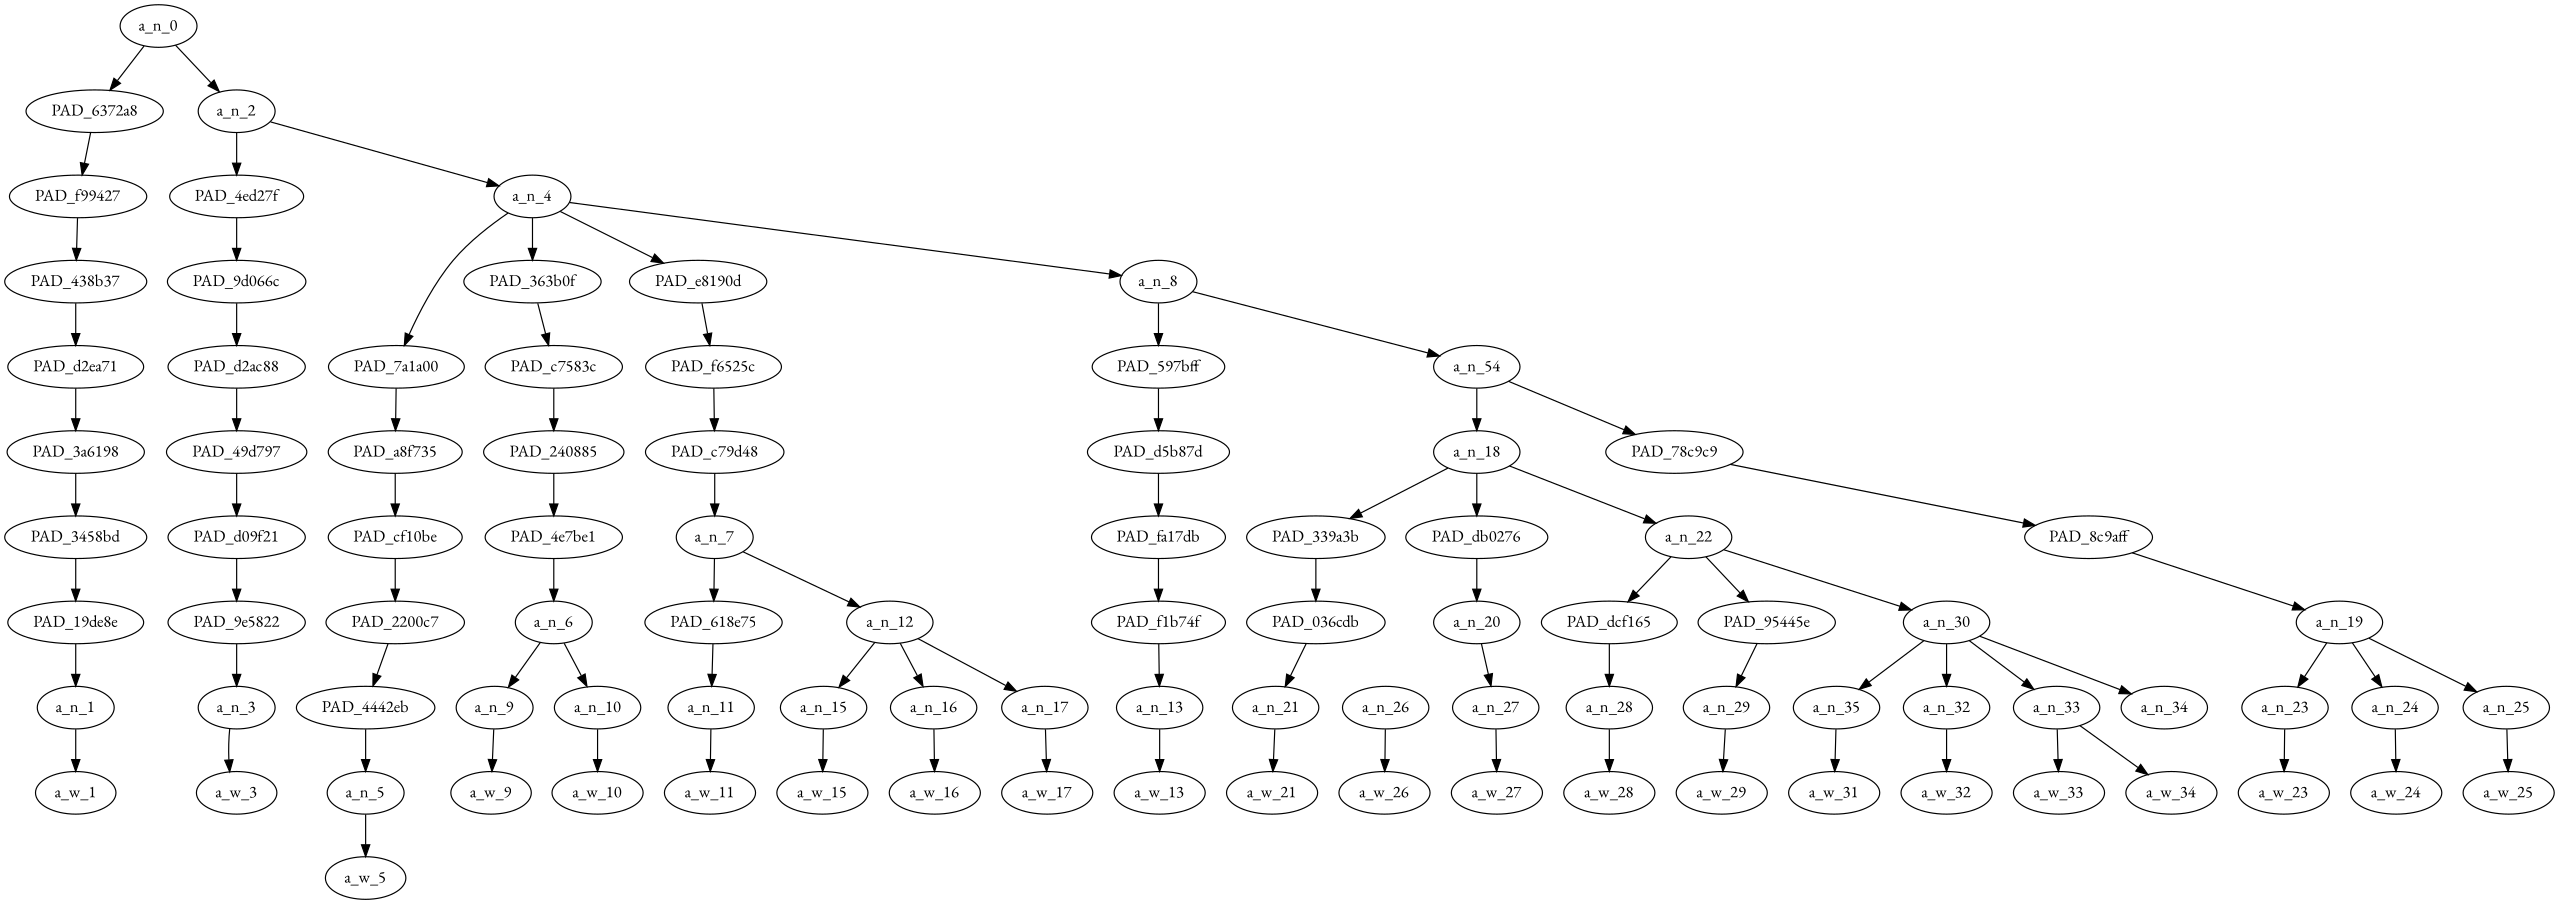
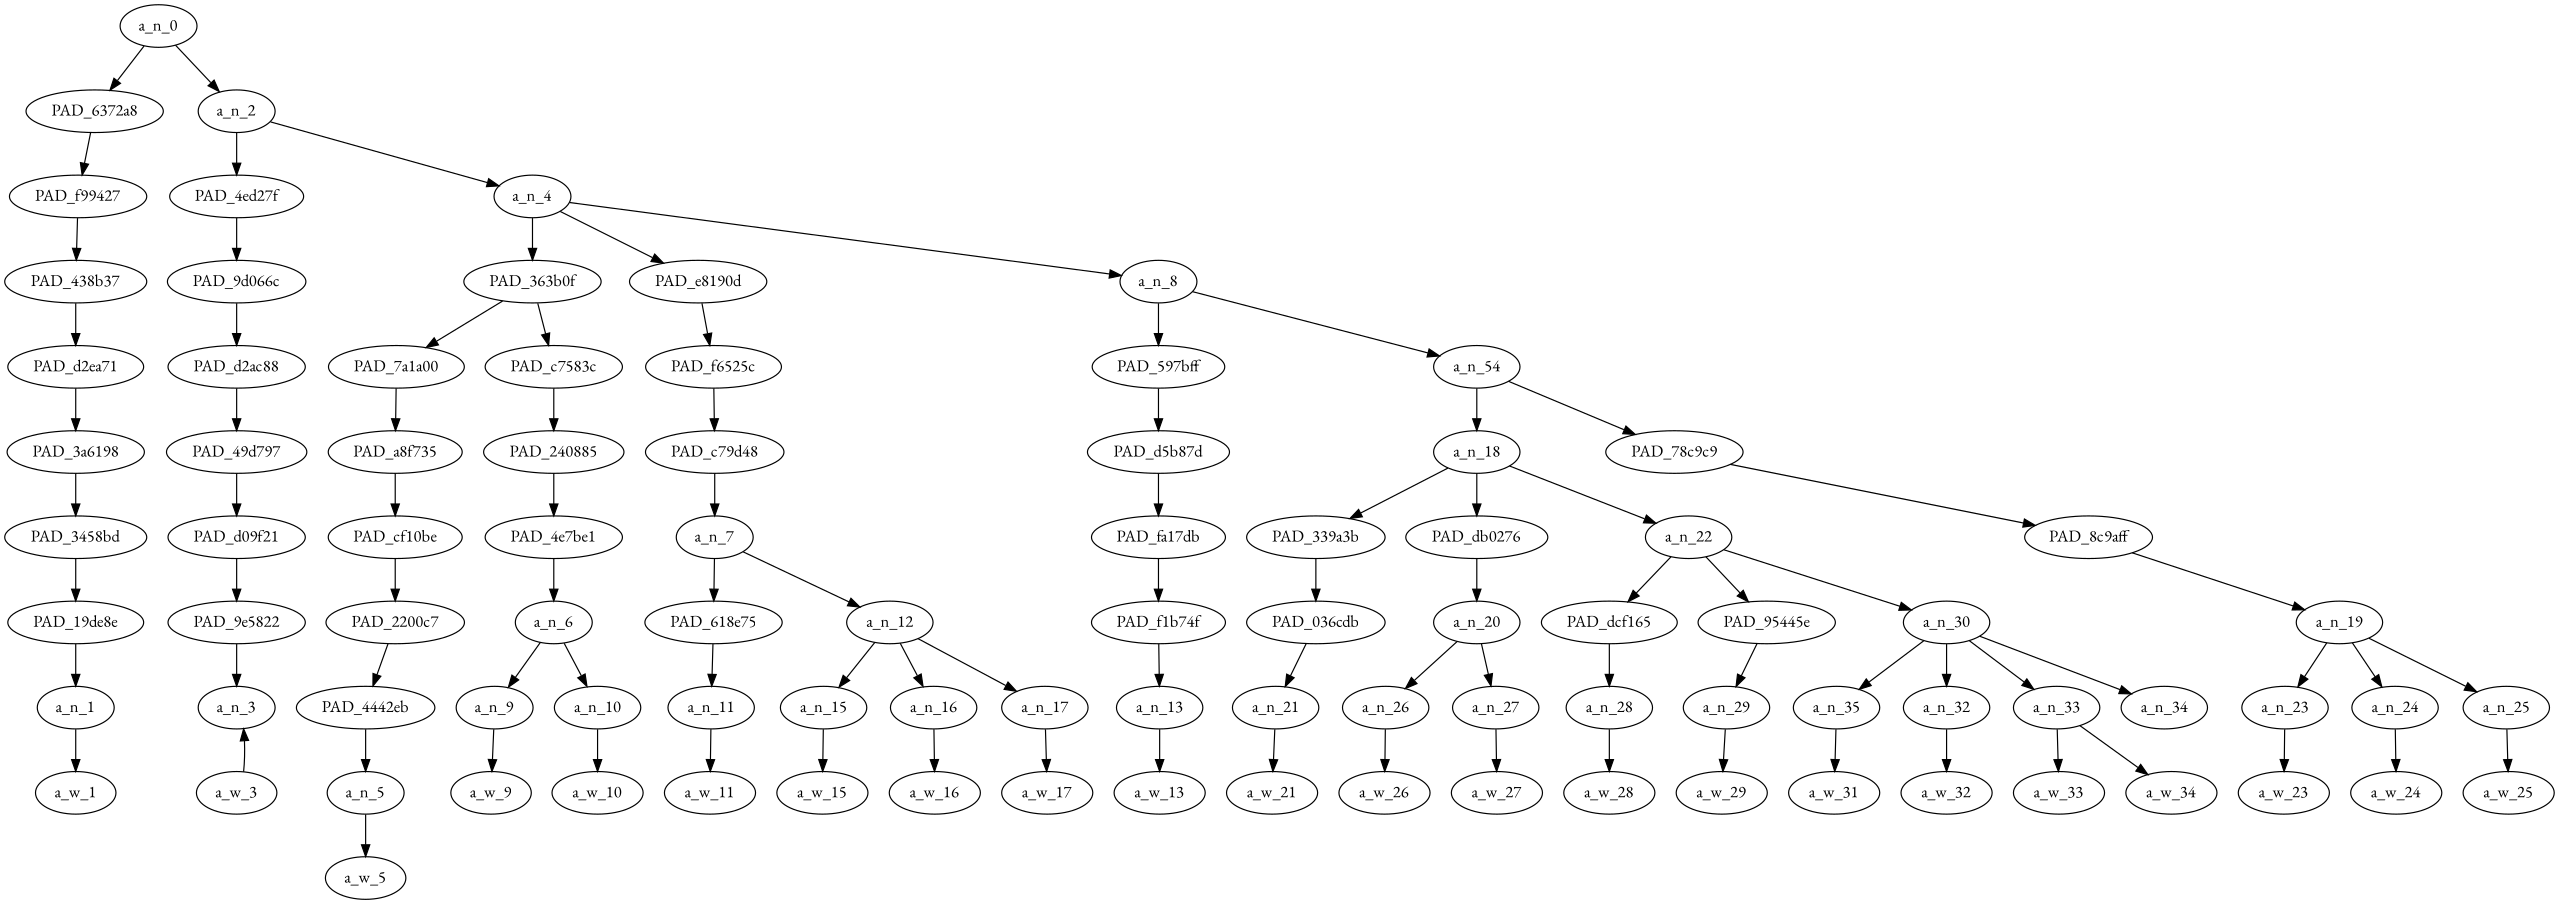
(449, 266) -> (470, 321)
none -> (1436, 661)
(229, 744) -> (245, 756)
